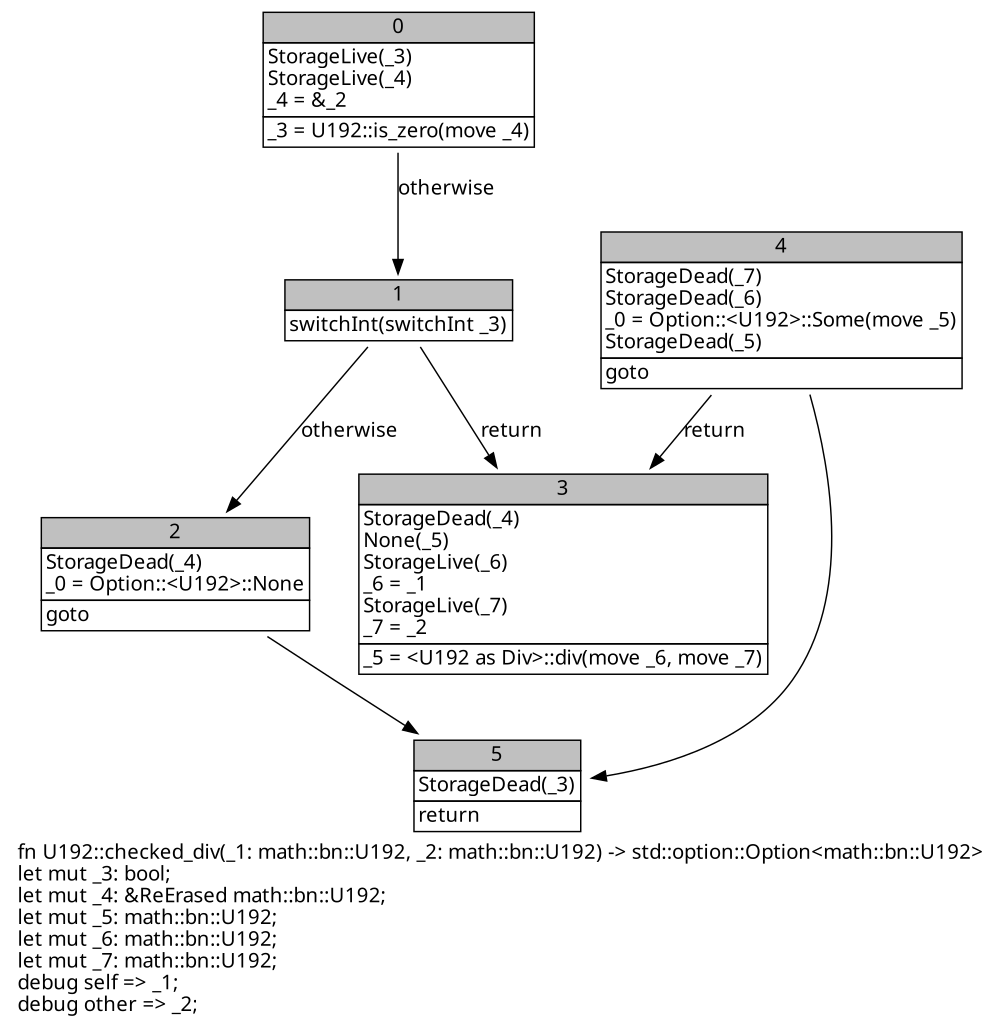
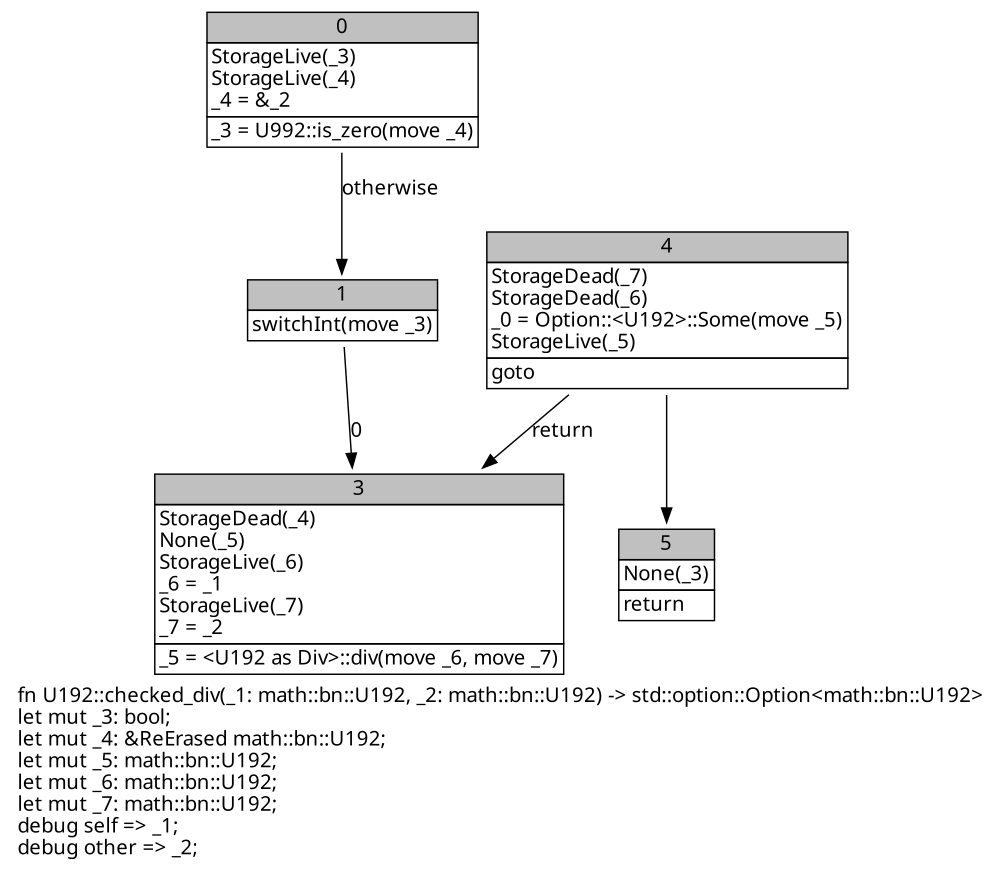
(399, 131) -> (343, 131)
(399, 325) -> (343, 325)
(684, 342) -> (564, 342)
(512, 431) -> (357, 431)
(175, 574) -> none
(497, 785) -> (667, 574)
